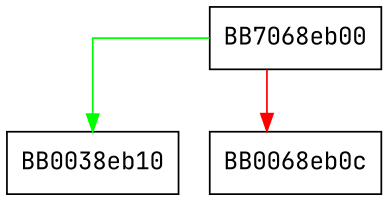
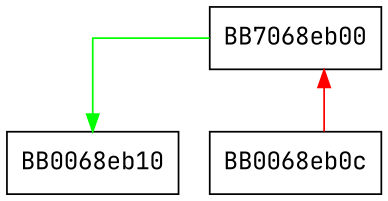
(267, 92) -> (324, 109)
(93, 163) -> (93, 163)
